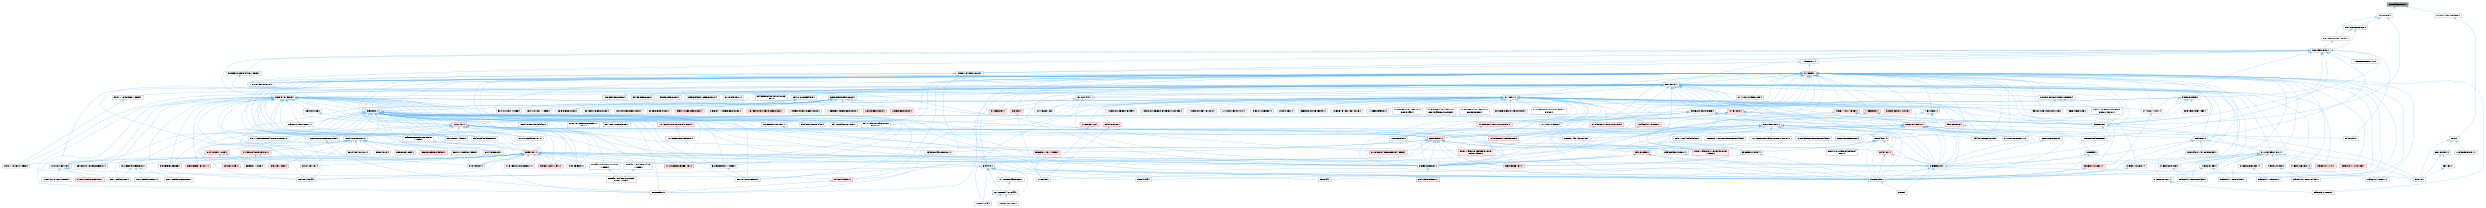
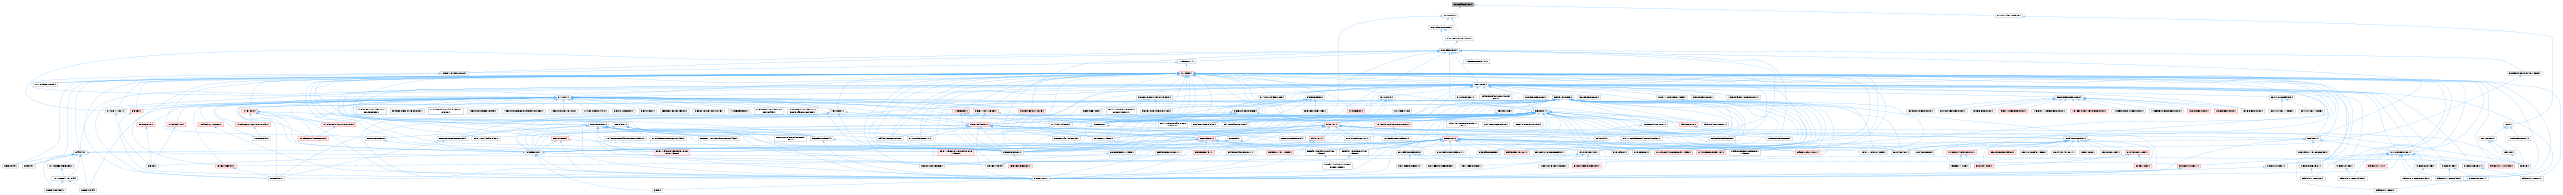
(503, 147) -> (1595, 143)
(1043, 180) -> (152, 166)
